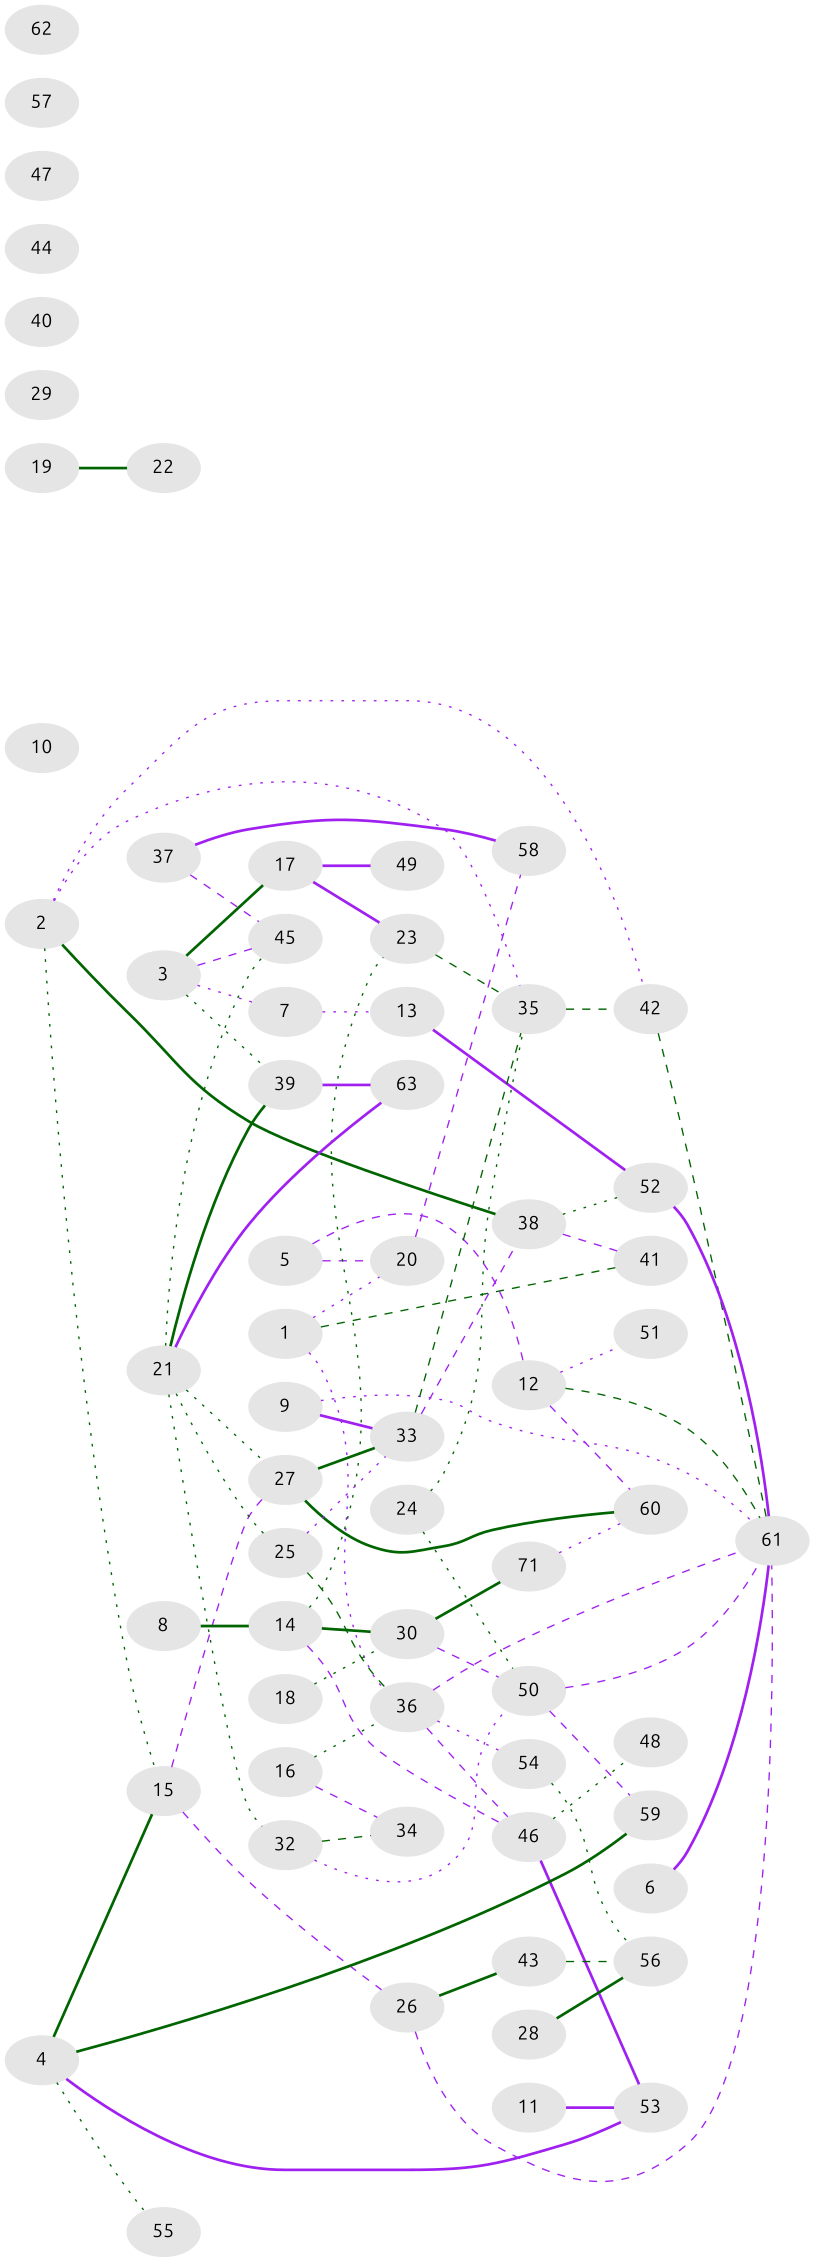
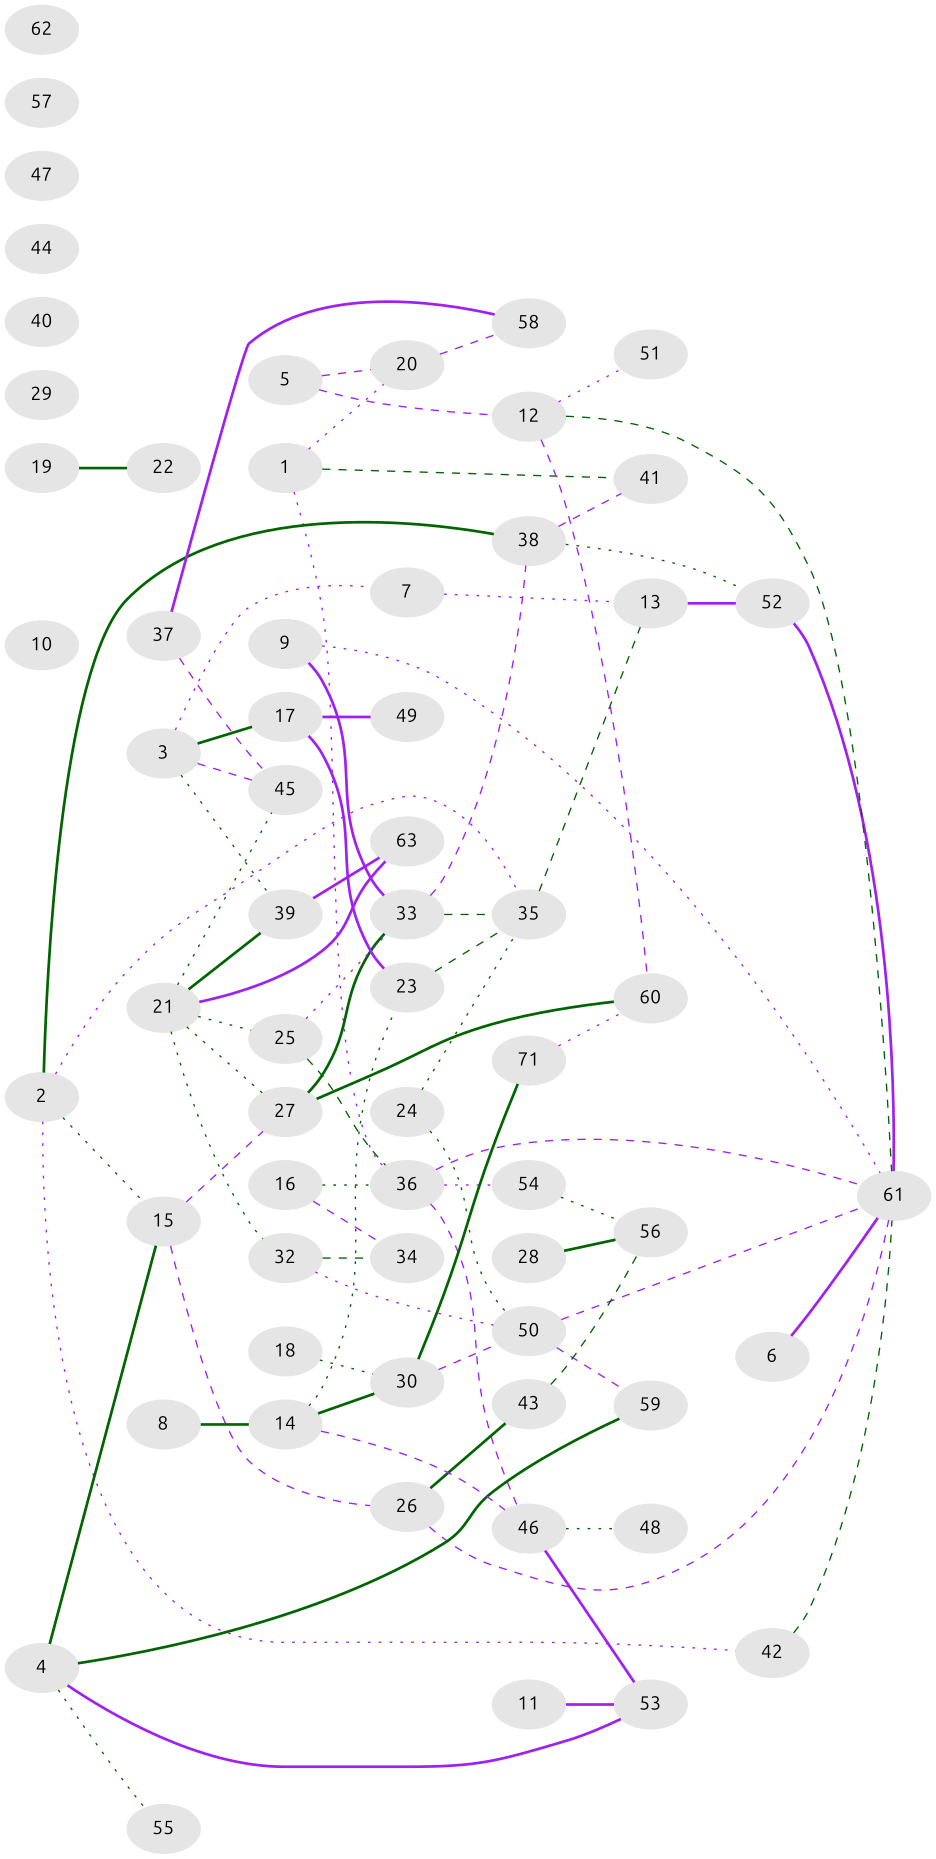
(590, 1009) -> (590, 759)
